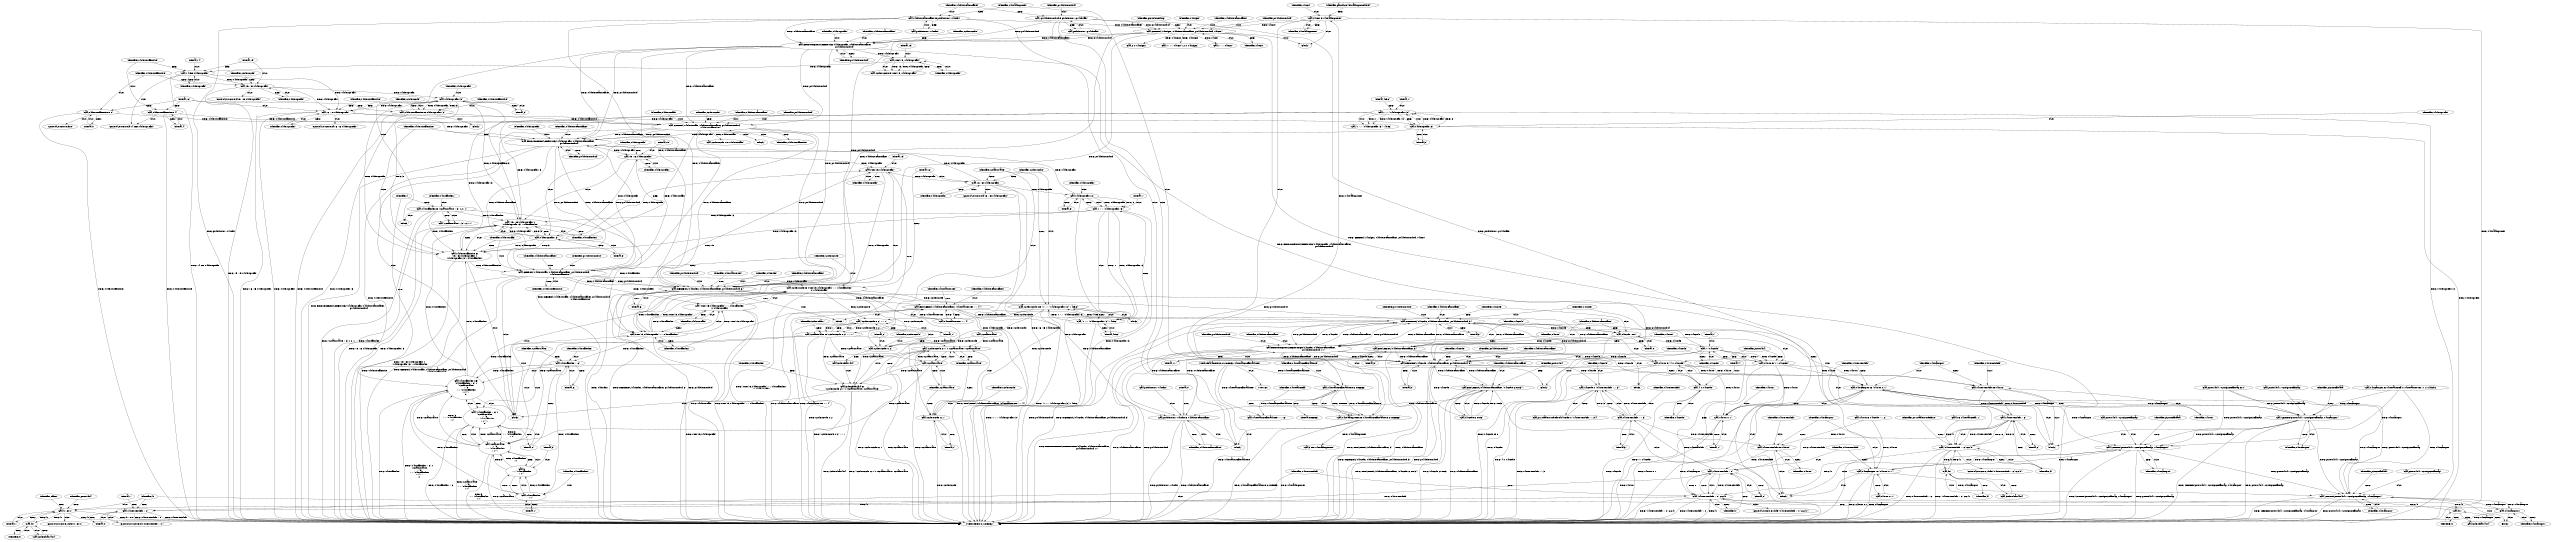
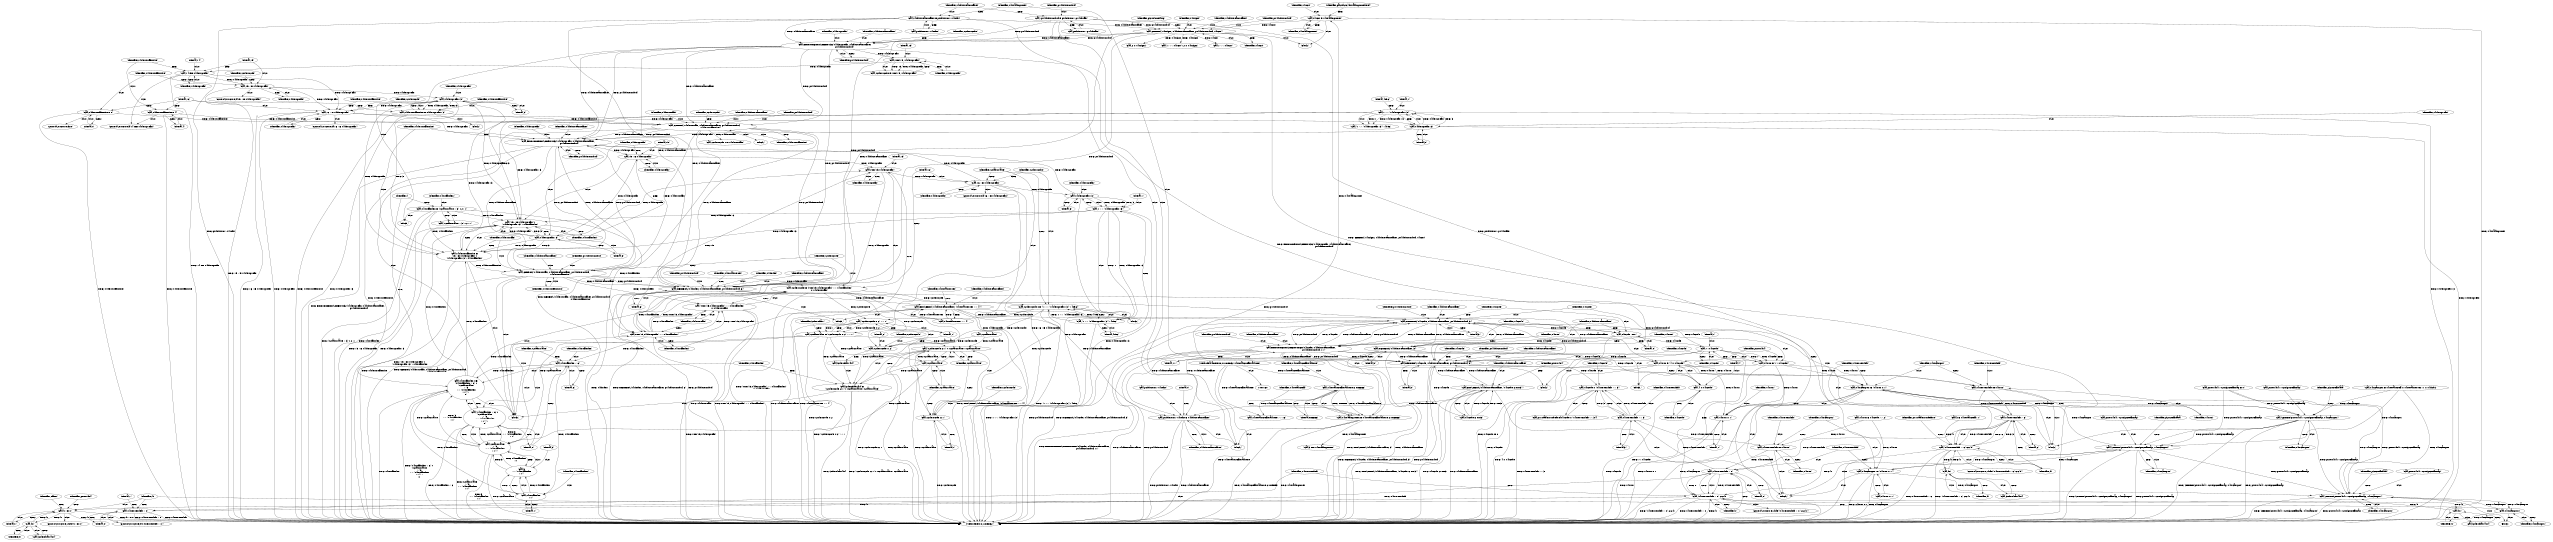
(1257, 279) -> (1306, 401)
(1395, 349) -> (1395, 349)
(1694, 448) -> (1694, 448)
